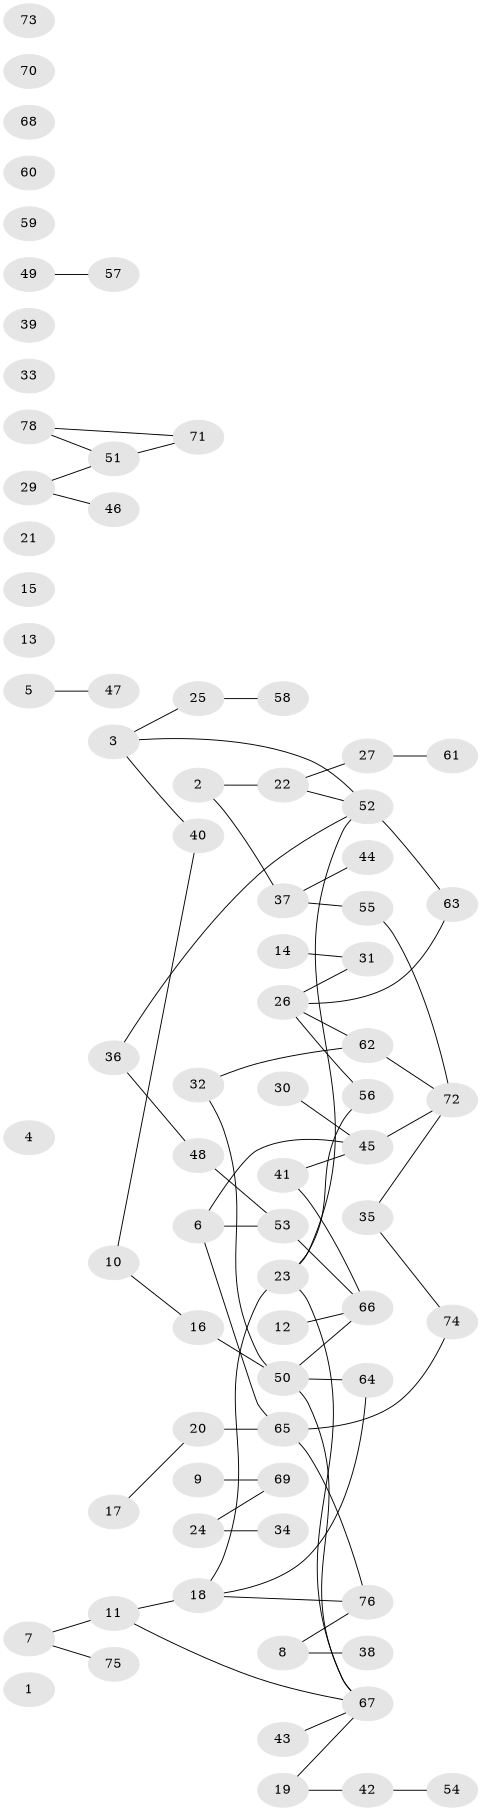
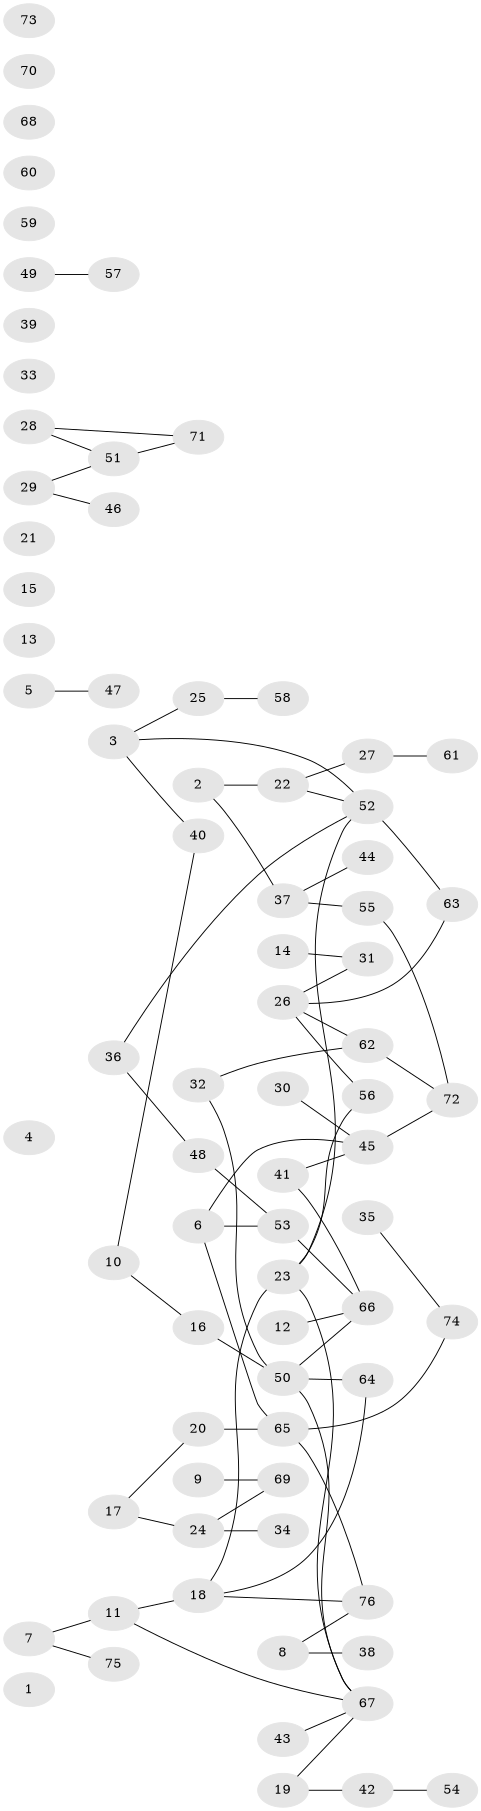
(29, 427) -> (29, 427)
(410, 1159) -> none
none -> (156, 1521)
